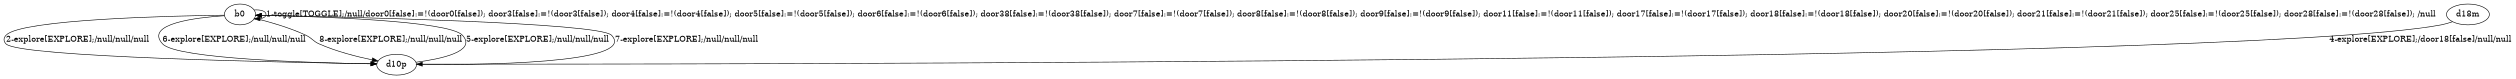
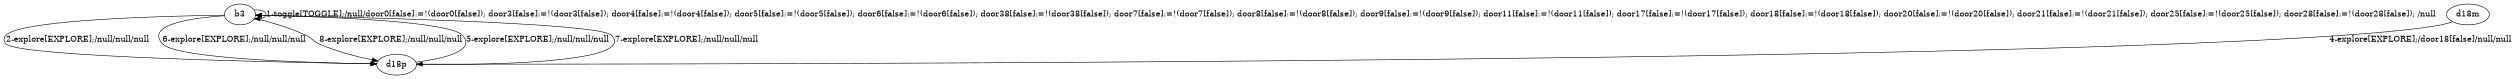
(240, 14) -> (240, 14)
(397, 65) -> (397, 65)
